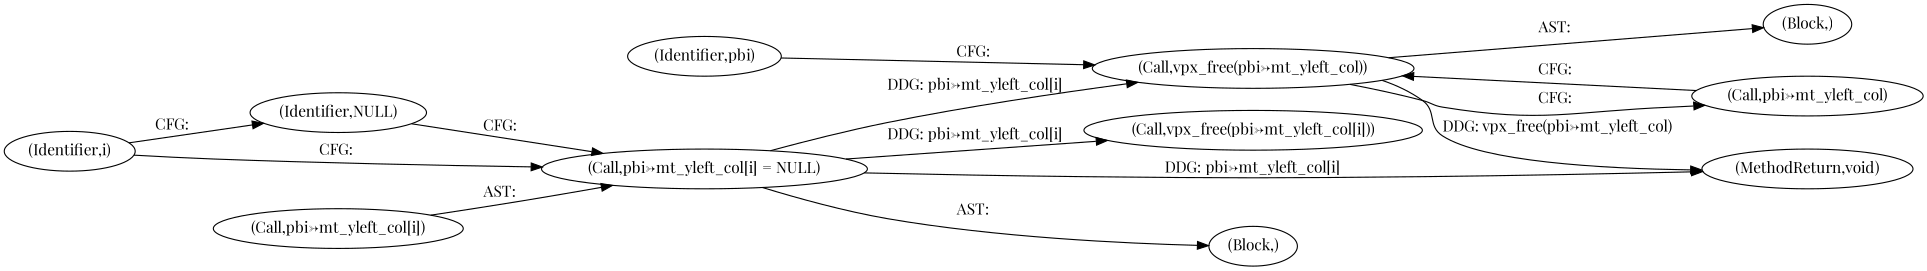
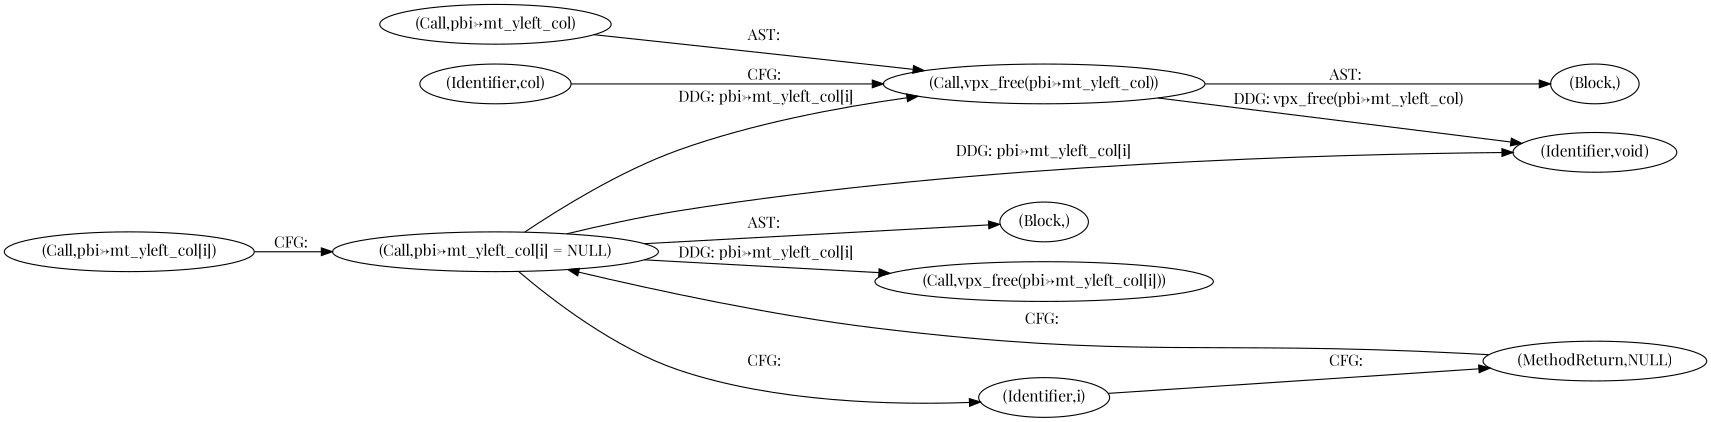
(704, 56) -> (495, 84)
(1557, 70) -> (767, 36)
(338, 113) -> (1595, 361)
(1520, 115) -> none
(333, 163) -> (729, 384)
(1808, 169) -> (1595, 152)
(502, 193) -> (293, 243)
